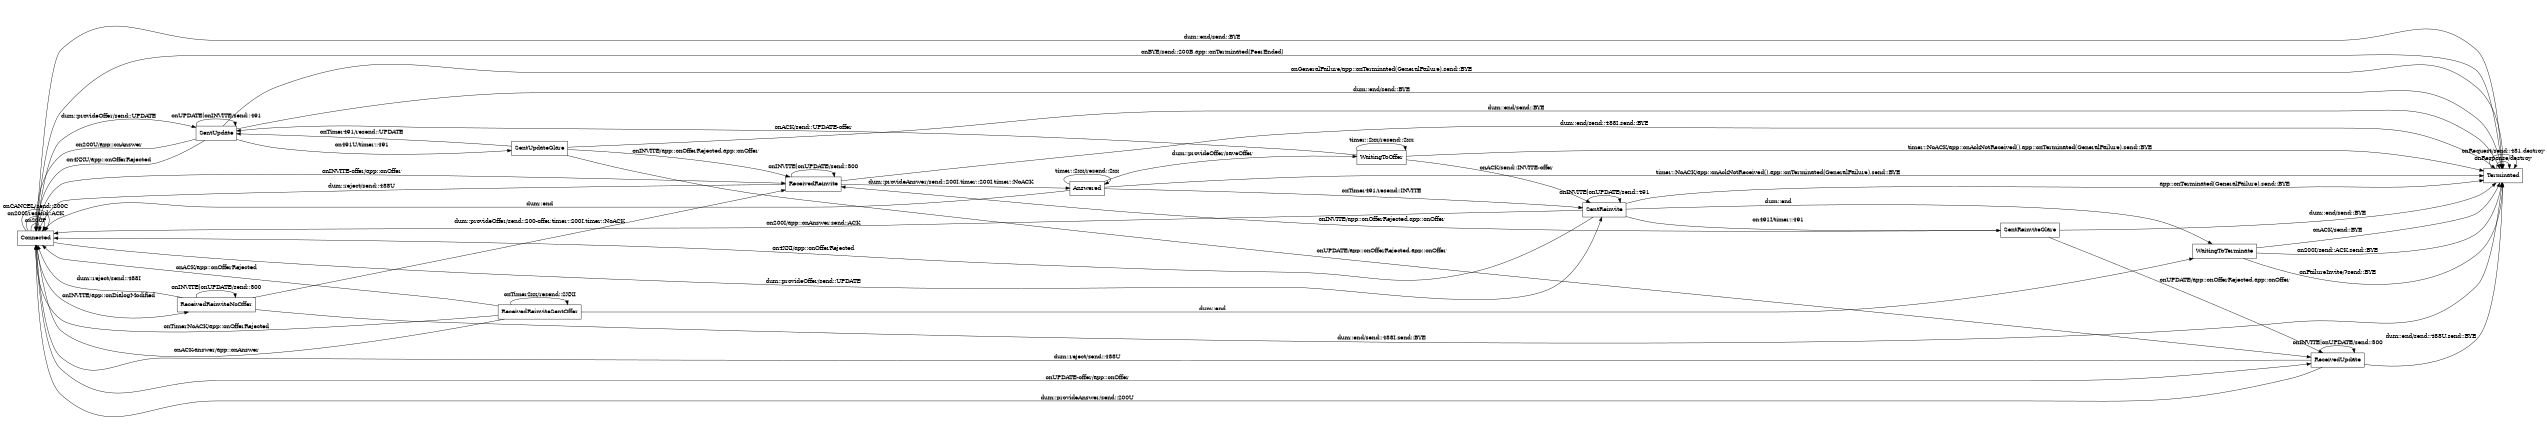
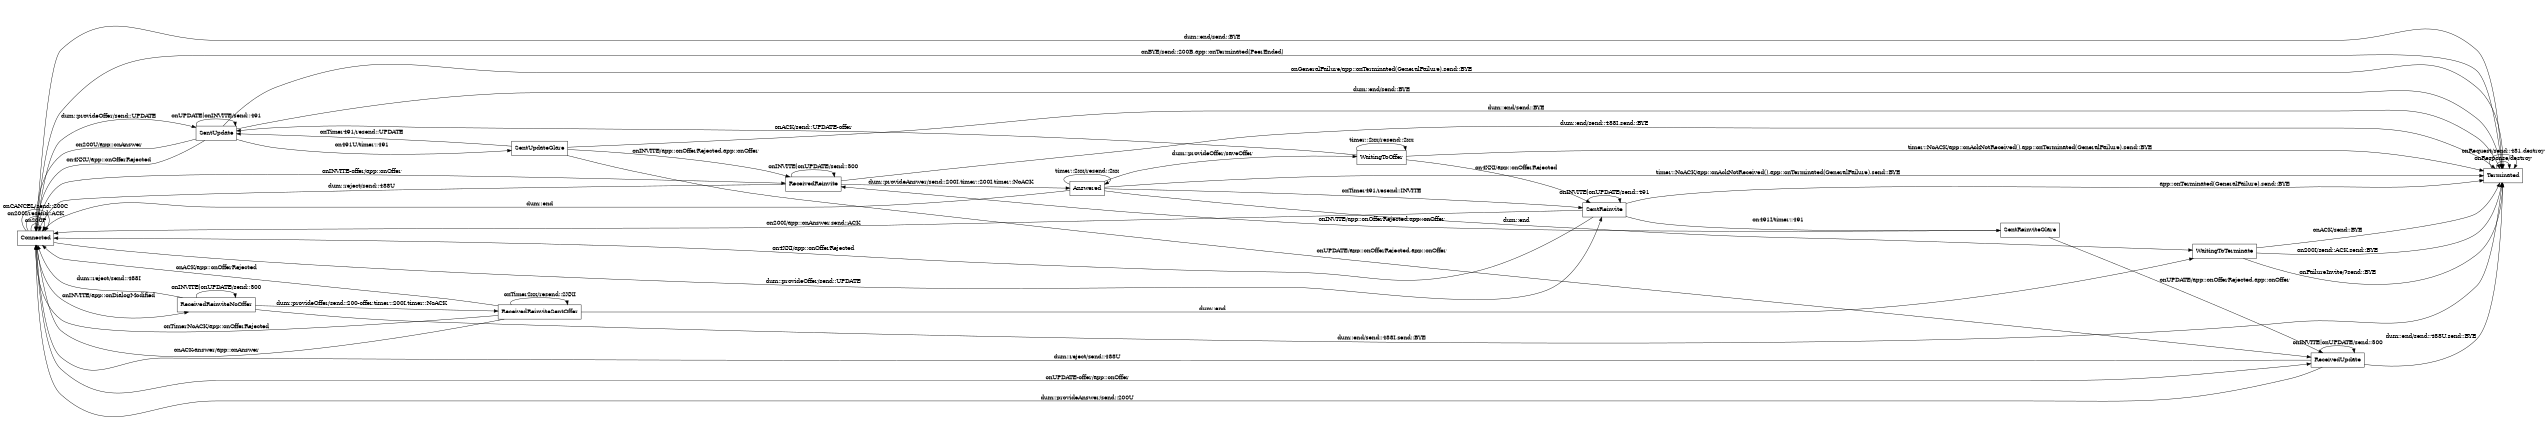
(1516, 168) -> (1516, 168)
(1920, 205) -> (1700, 235)
(2279, 224) -> none
(504, 247) -> (375, 308)
